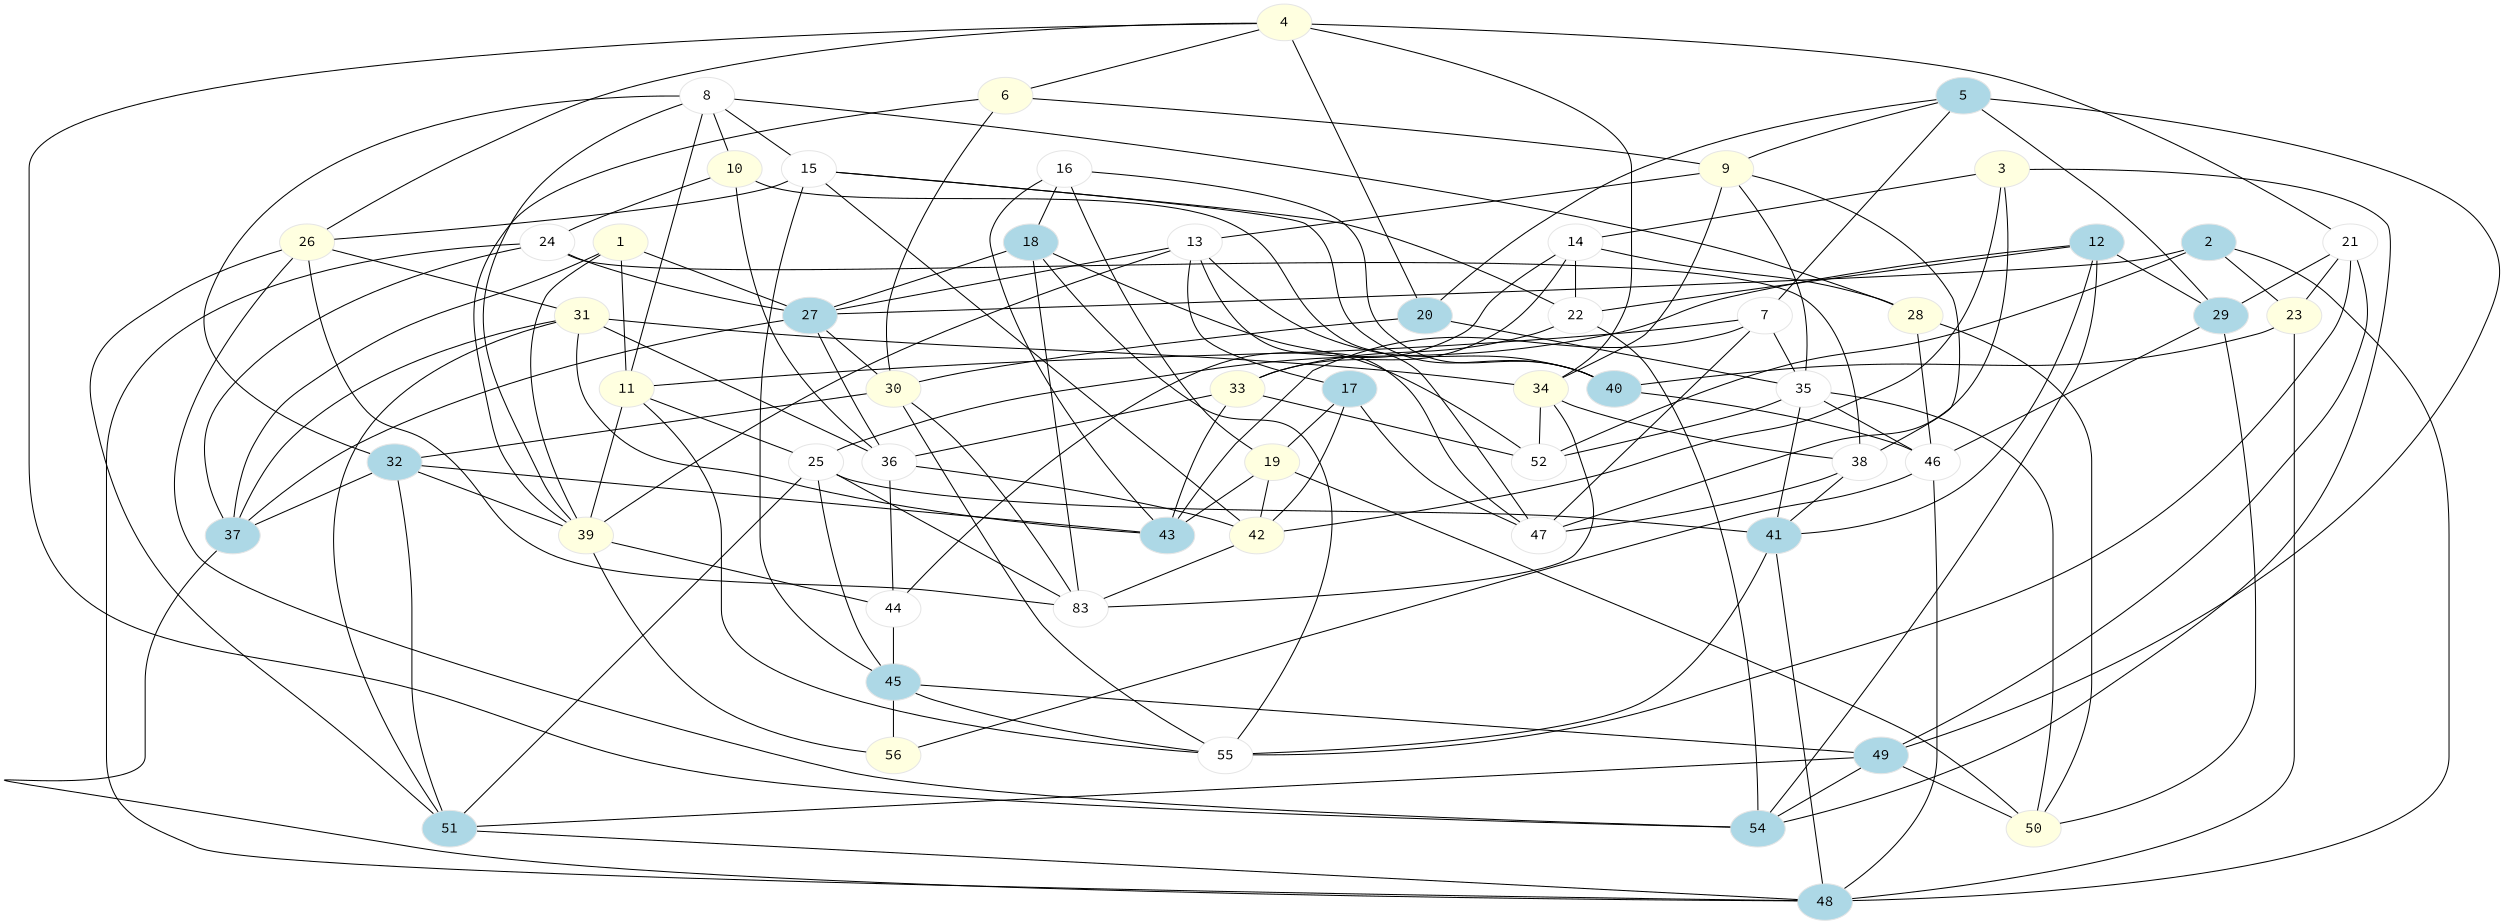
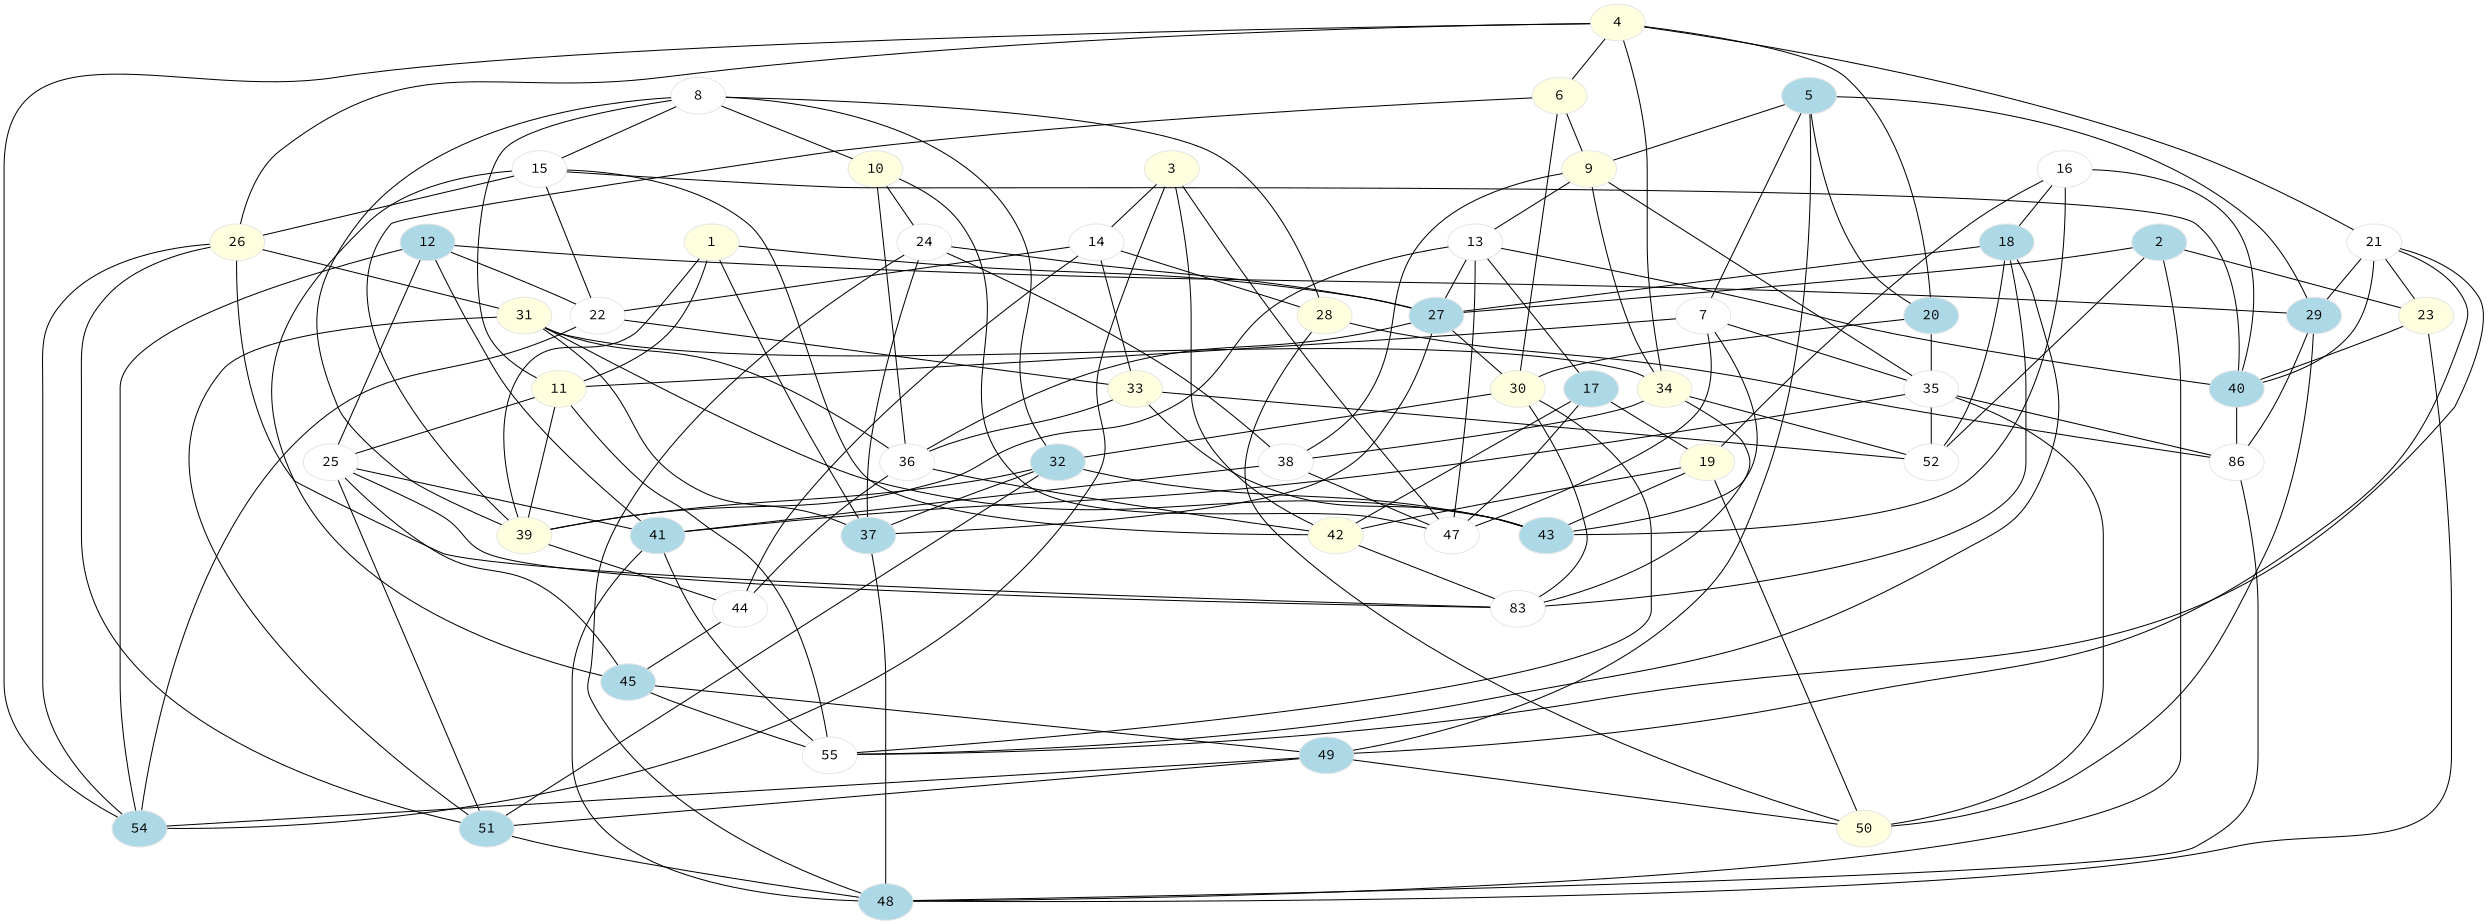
none -> (2342, 343)
(1933, 462) -> (2237, 462)
(893, 755) -> none
